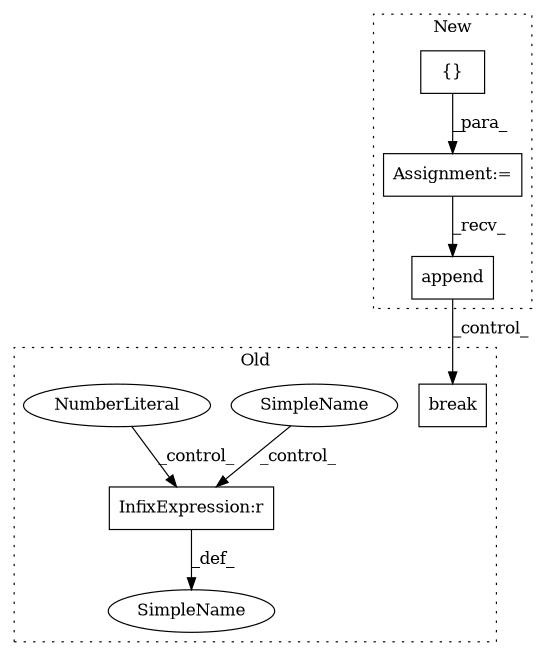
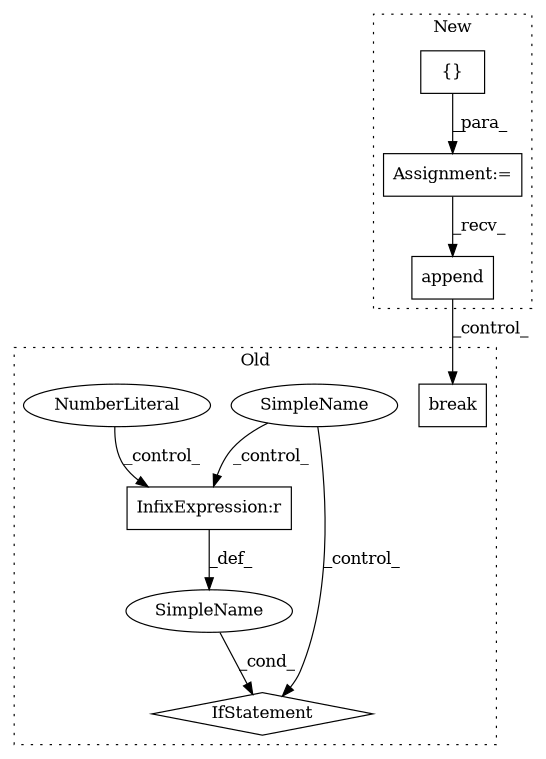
none -> (262, 714)
